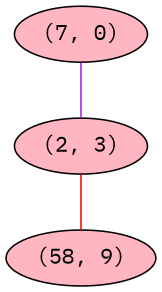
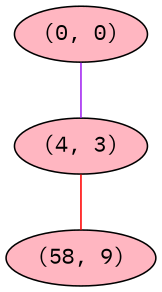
(81, 34) -> (81, 34)
(81, 146) -> (81, 146)
